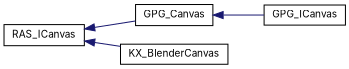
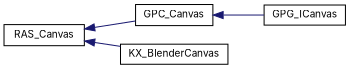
(174, 15) -> (174, 15)
(44, 35) -> (44, 35)
